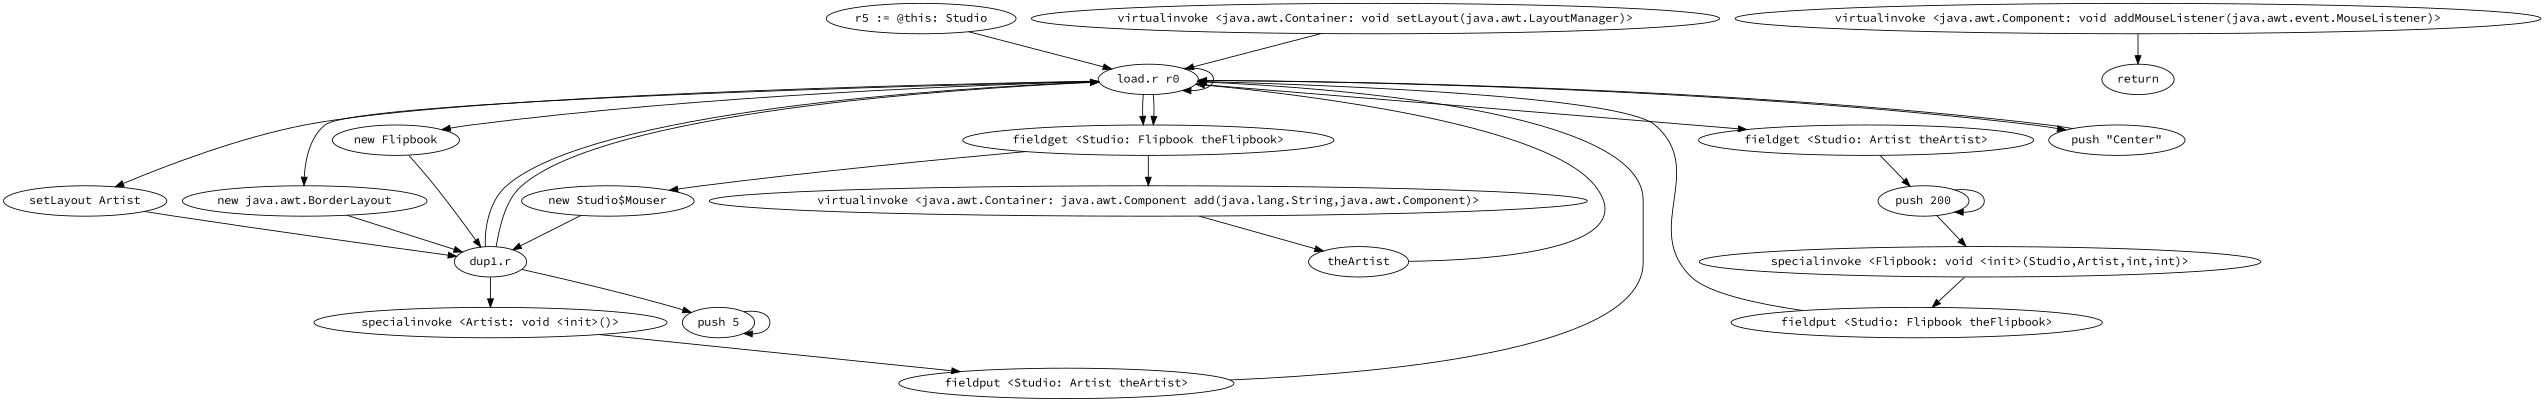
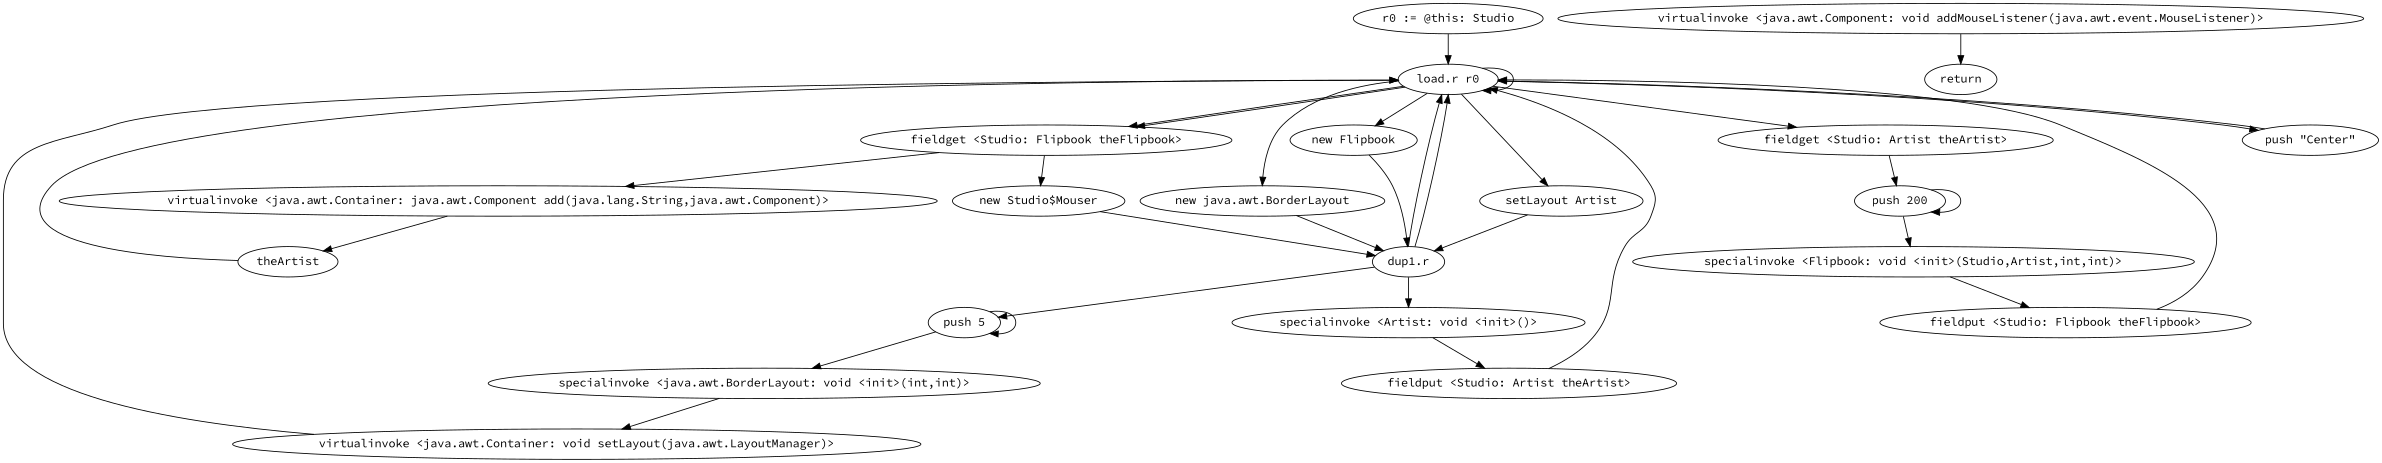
(921, 19) -> (1448, 19)
none -> (764, 383)
